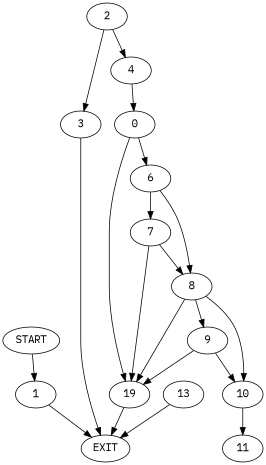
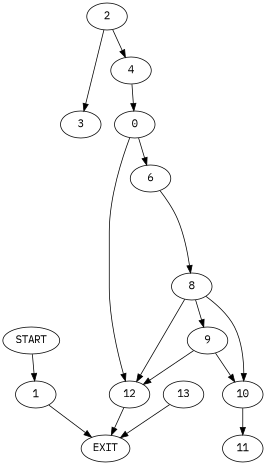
(151, 232) -> none
(81, 284) -> none
(130, 394) -> (130, 394)
